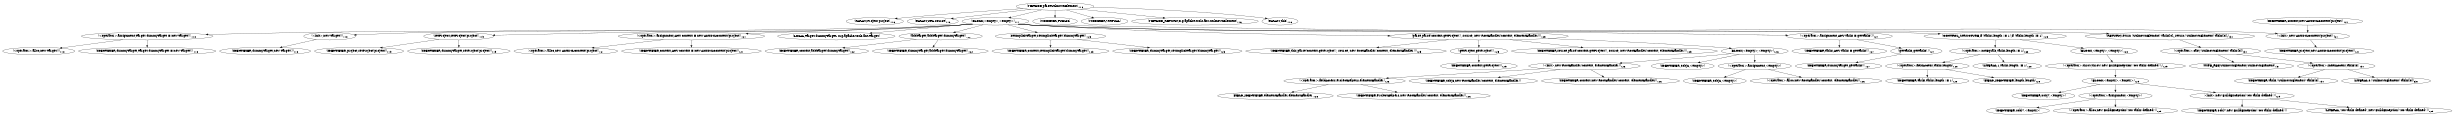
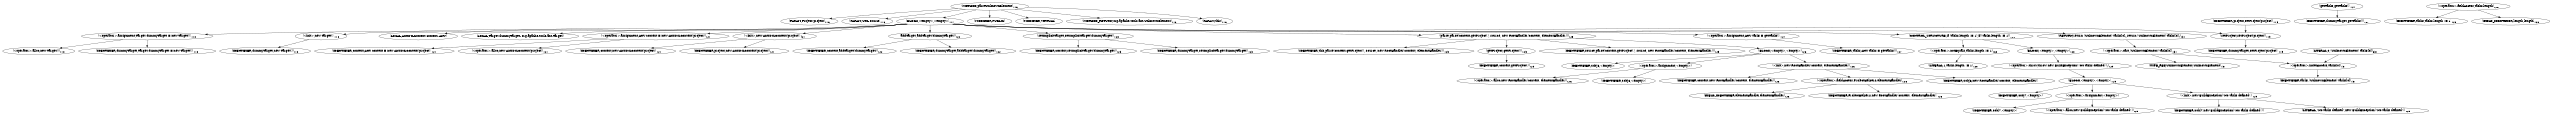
(2308, 28) -> (700, 43)
none -> (418, 36)
(411, 43) -> (2246, 28)
(1878, 44) -> none
(1962, 58) -> none
(2360, 73) -> (2332, 58)
